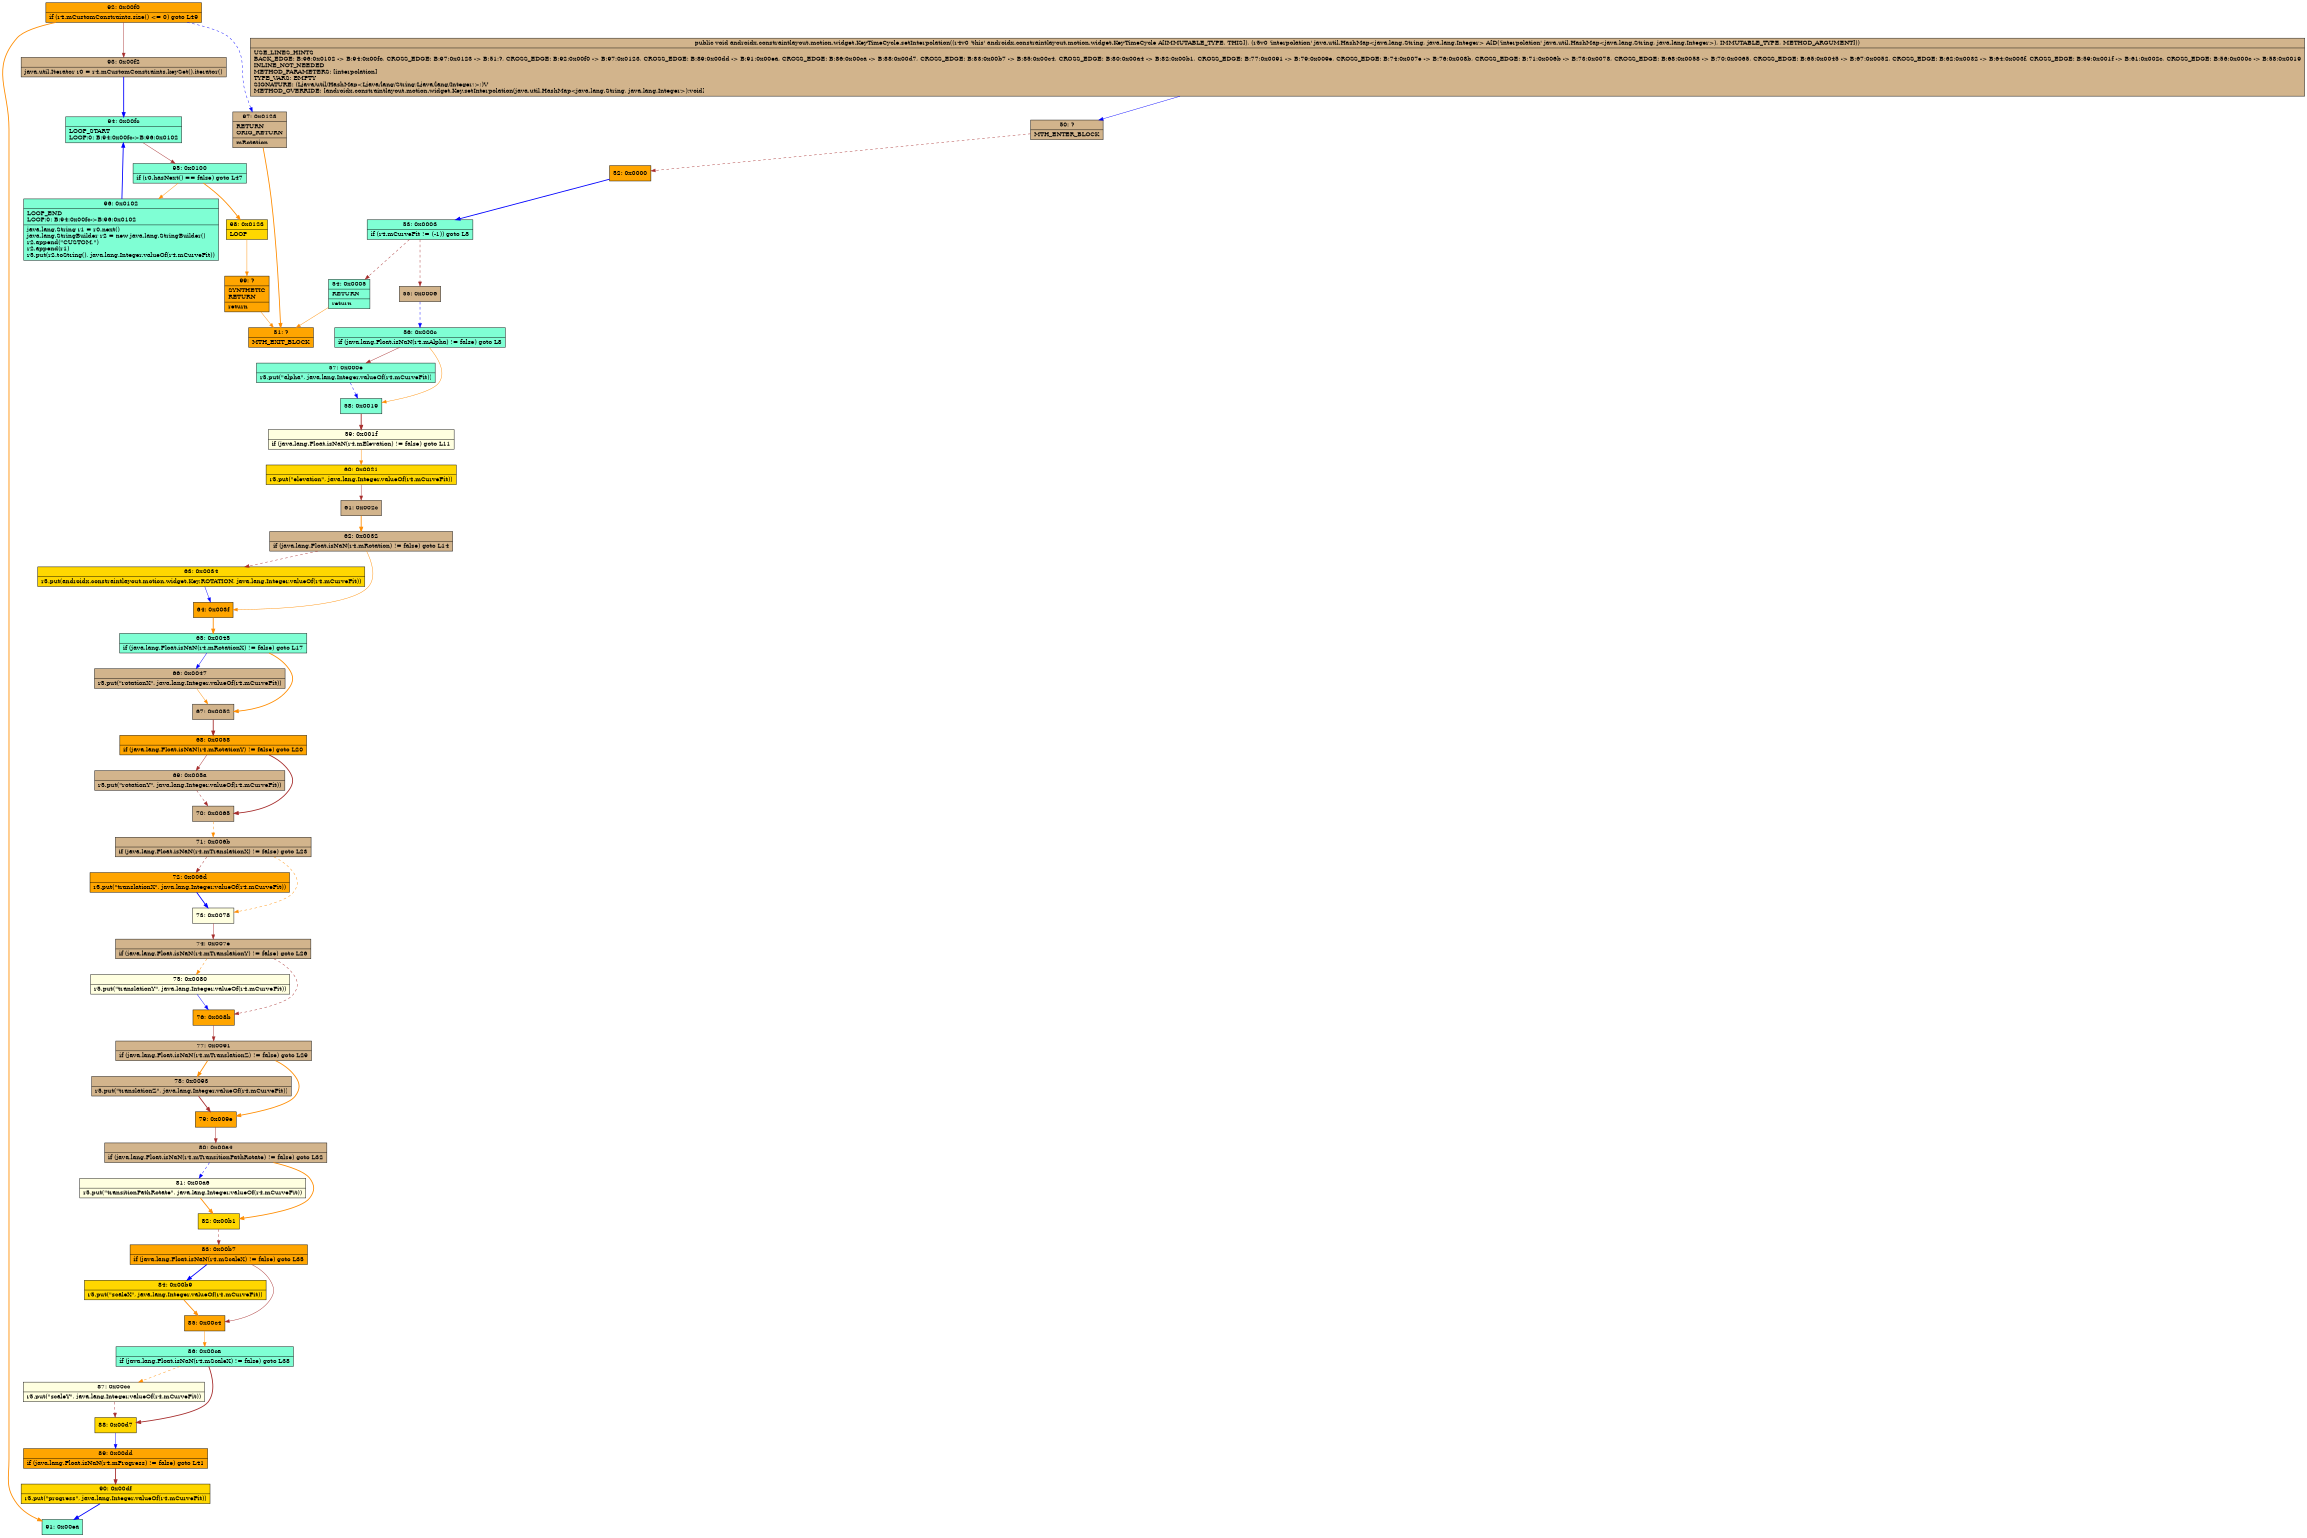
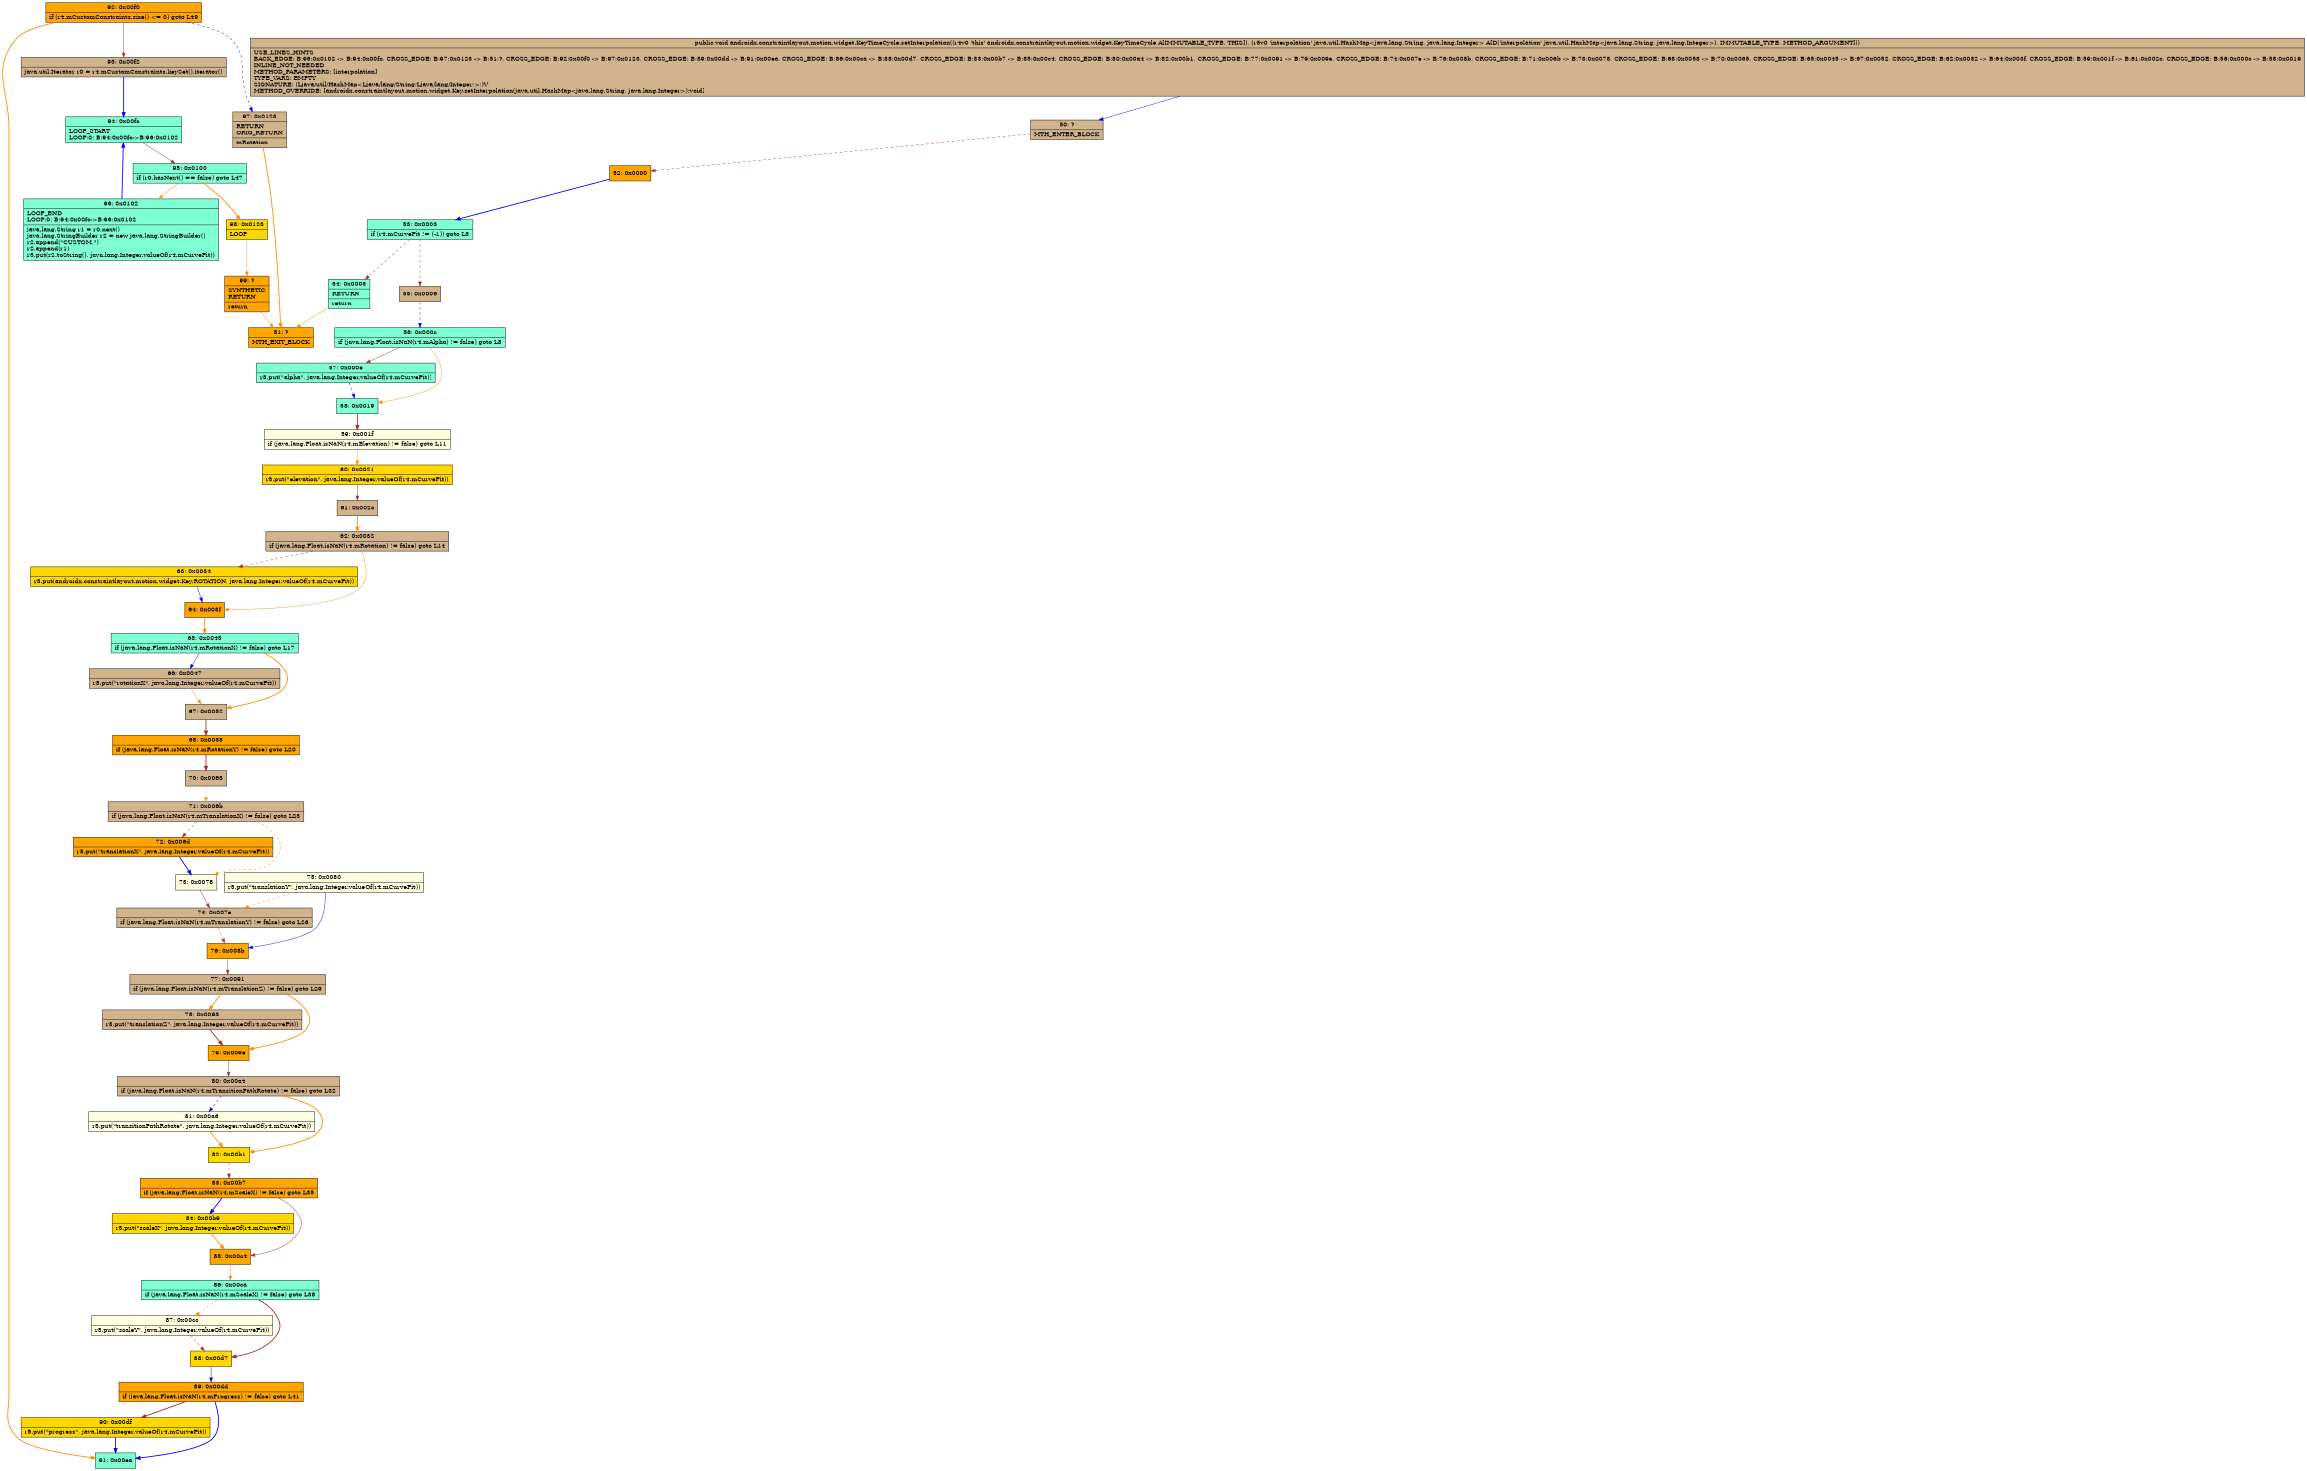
(190, 781) -> none
(203, 965) -> (271, 899)
none -> (196, 1447)
